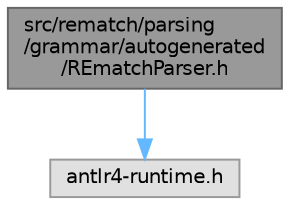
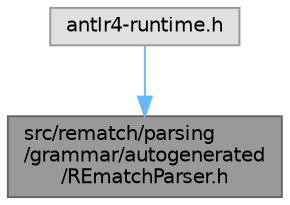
(145, 114) -> (145, 71)
